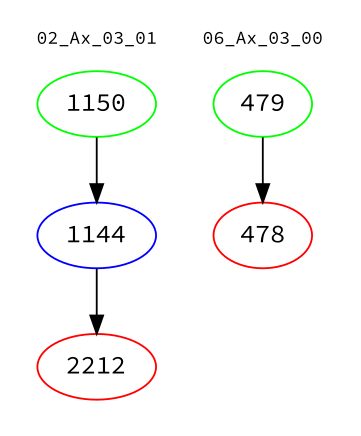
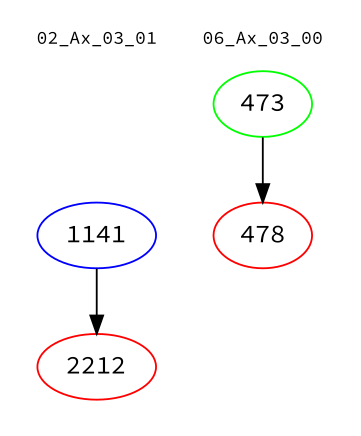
(97, 104) -> none
(263, 104) -> (263, 104)
(97, 235) -> (97, 235)
